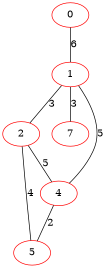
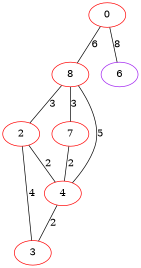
(70, 74) -> (70, 74)
none -> (120, 74)
(46, 164) -> (49, 164)
none -> (67, 164)
(32, 253) -> (33, 253)
